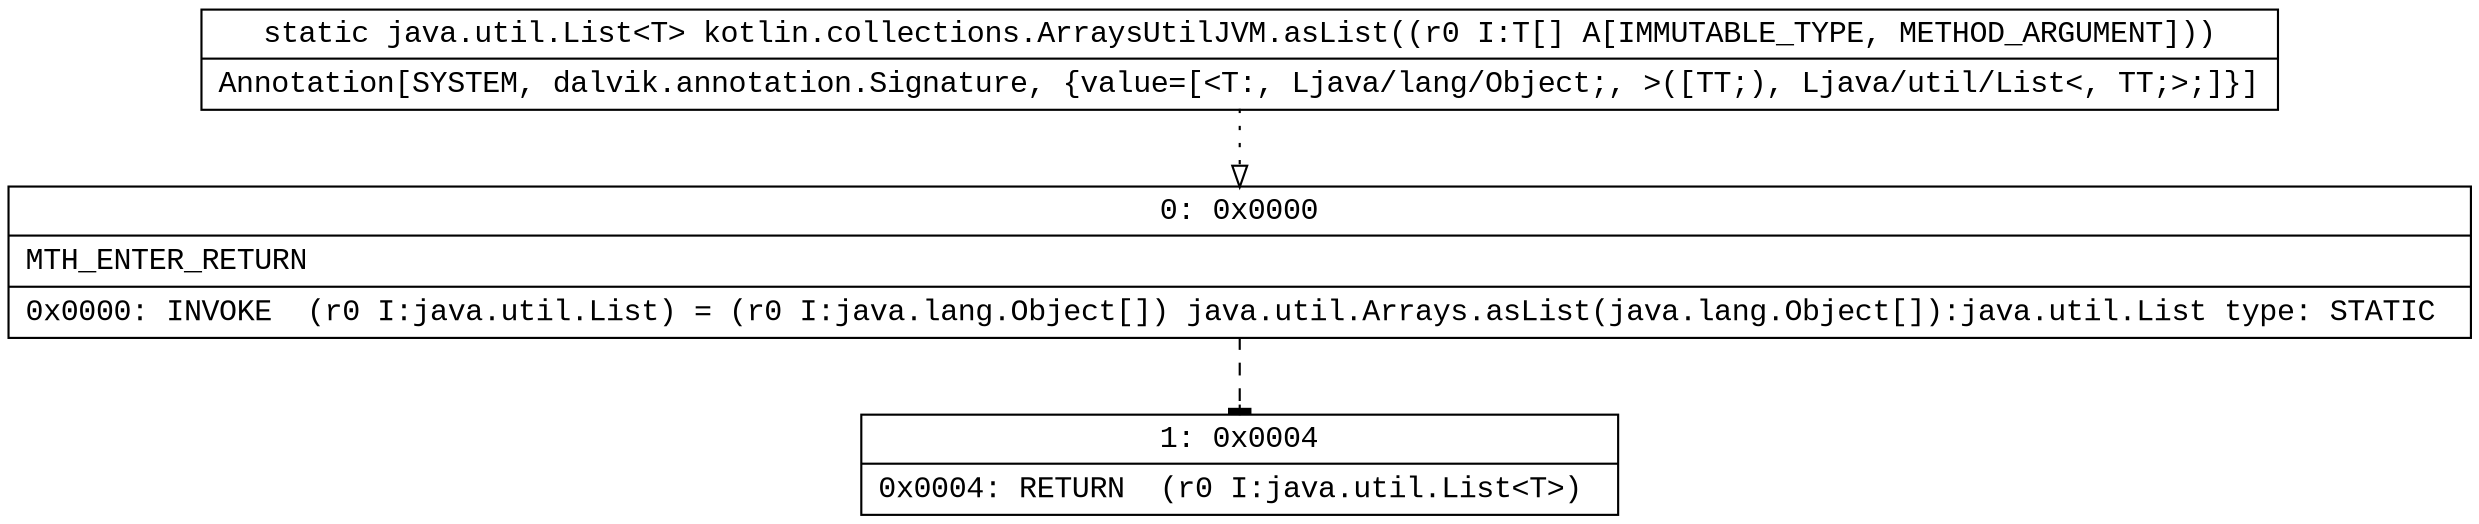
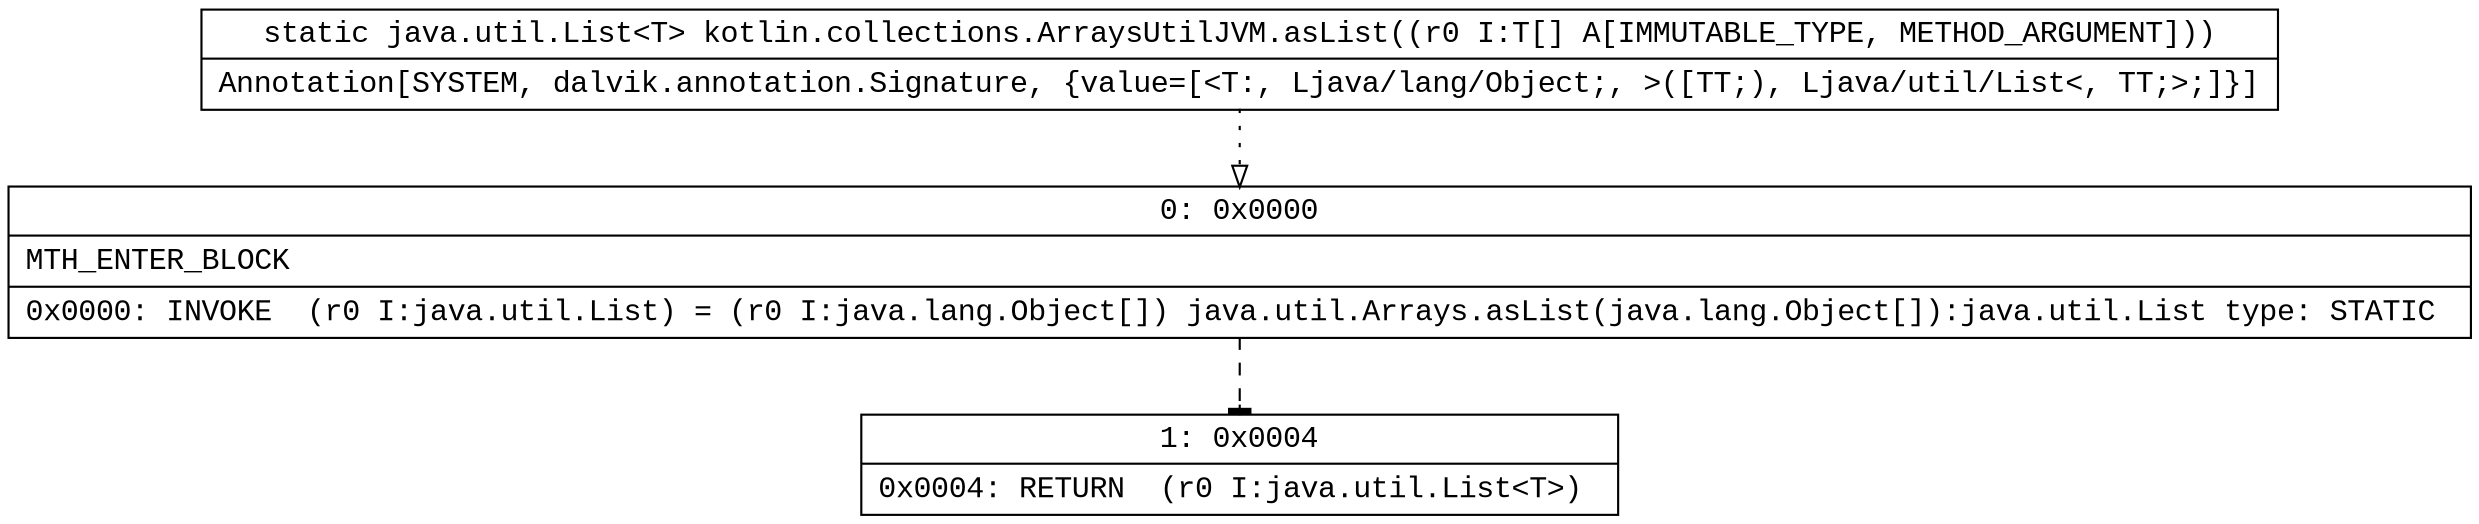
(167, 260) -> (158, 260)
